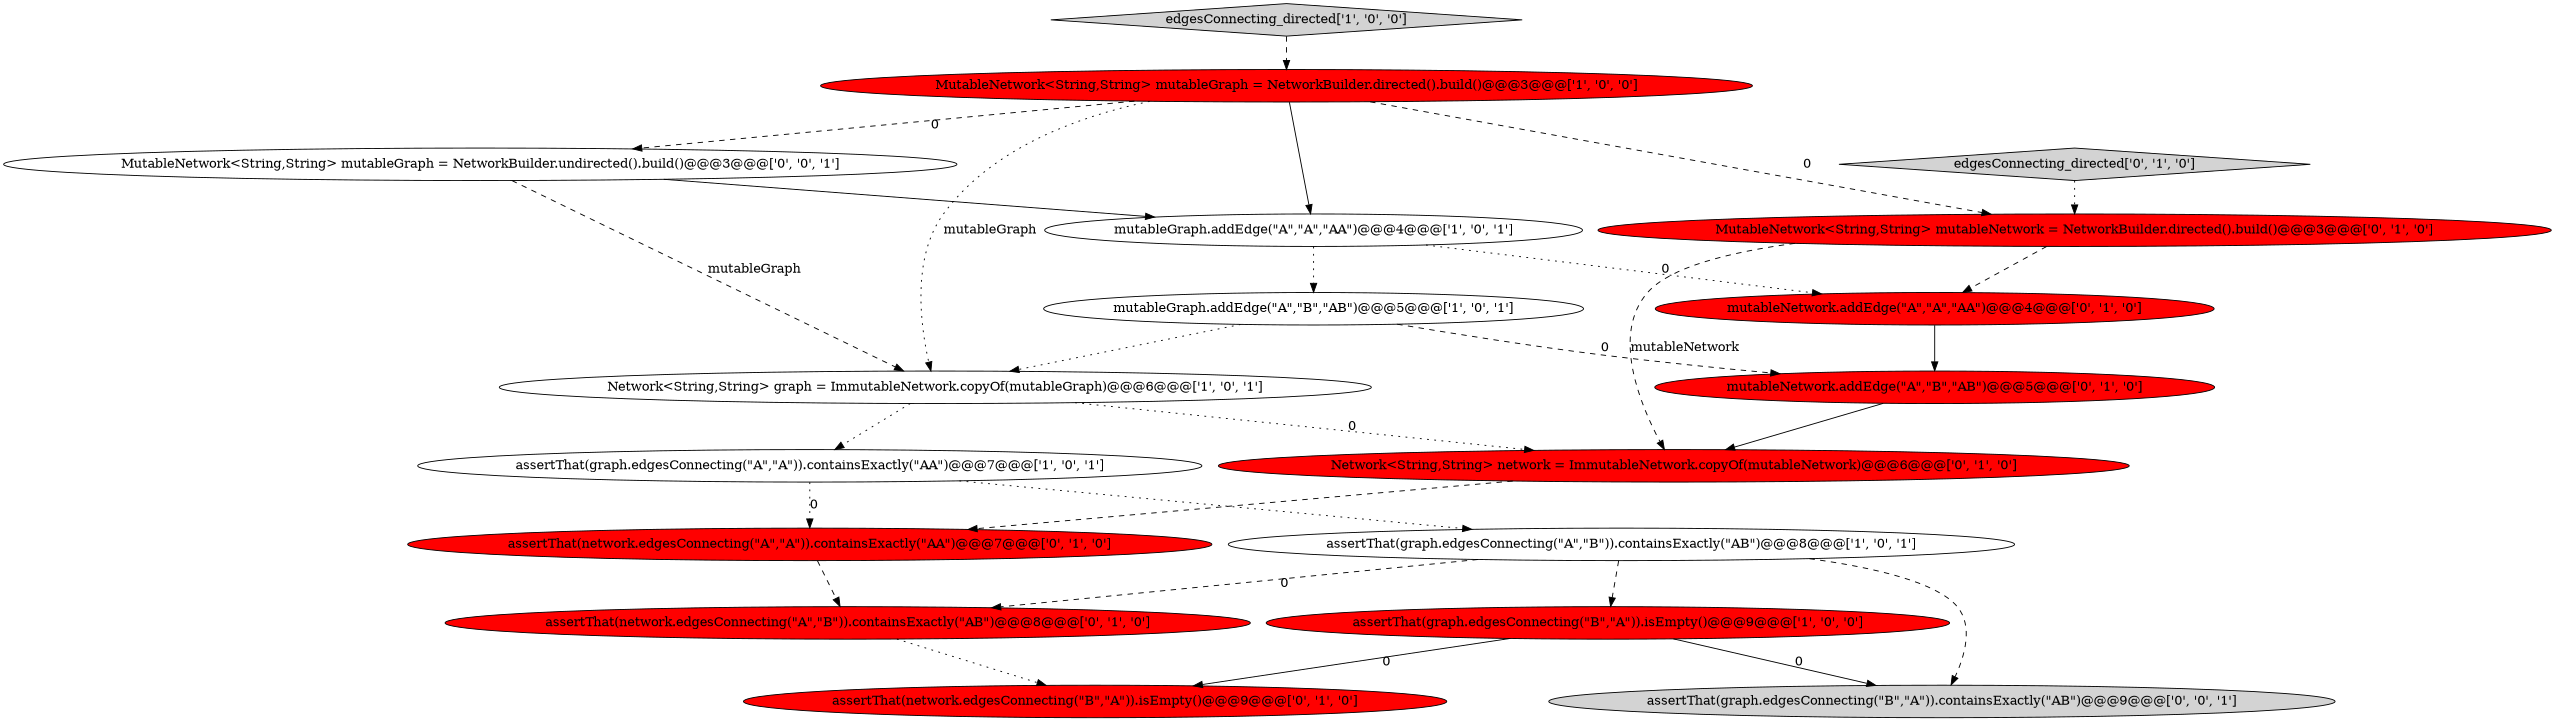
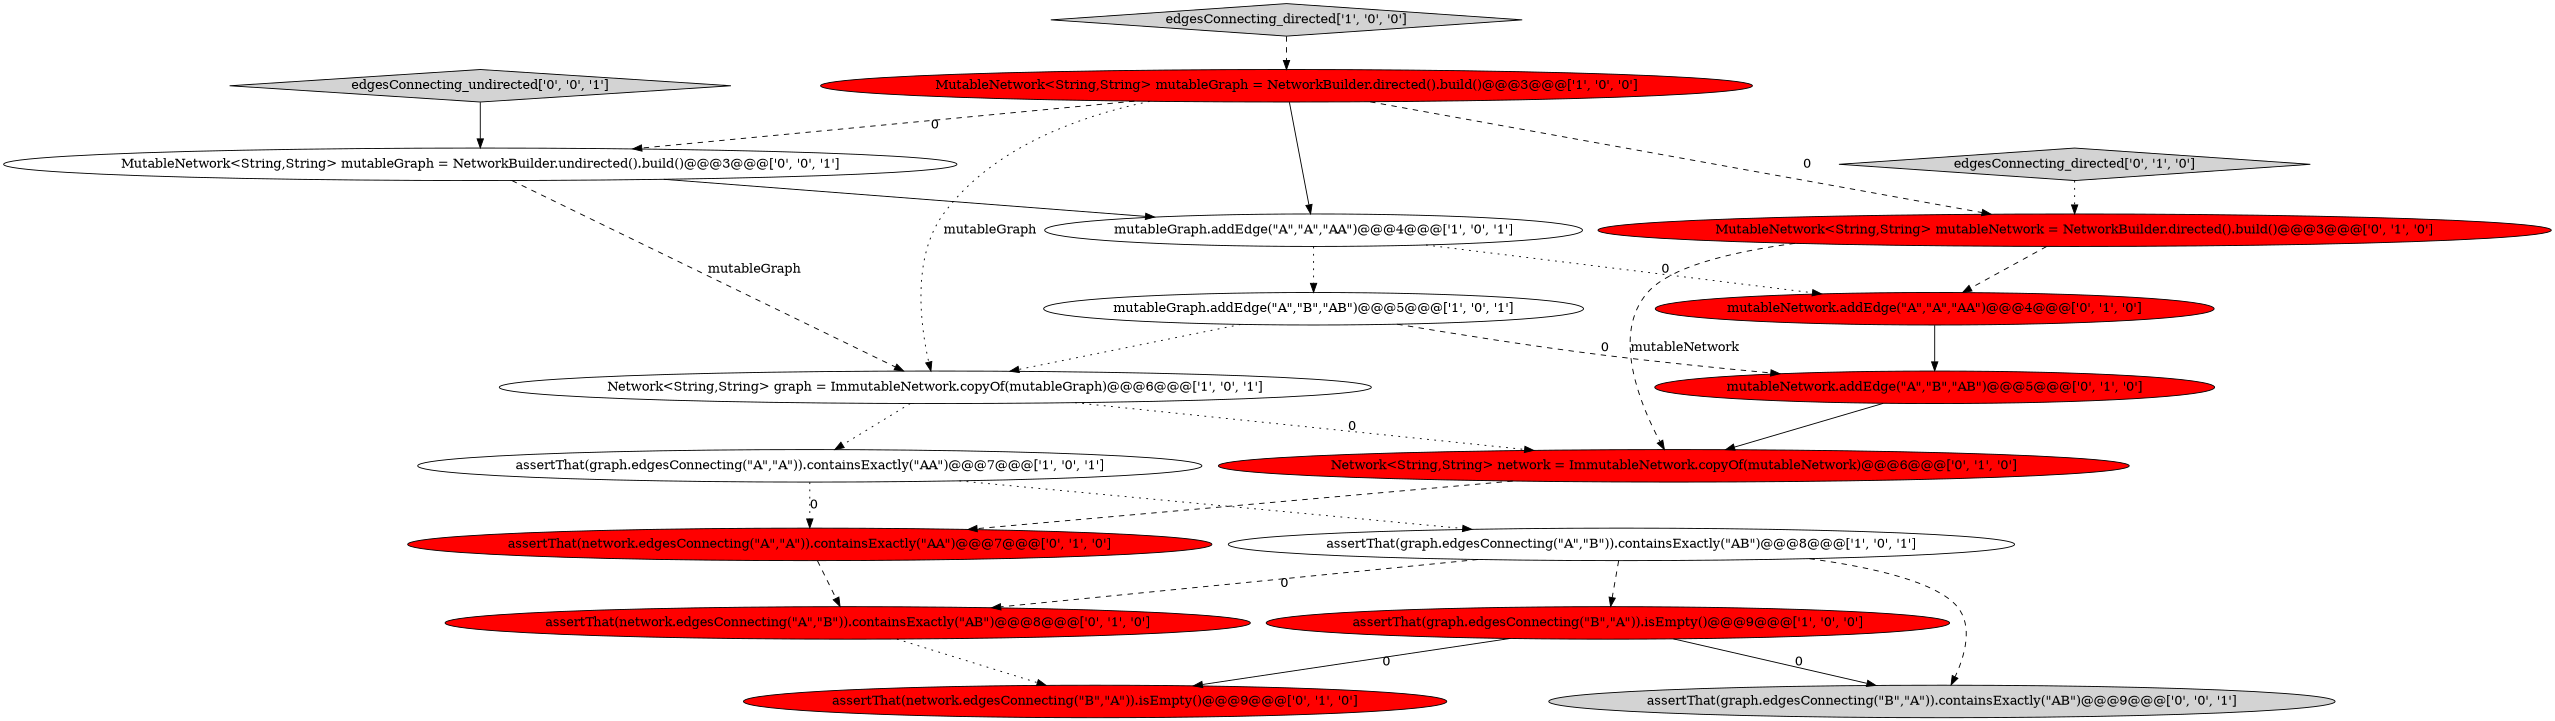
none -> (480, 86)
